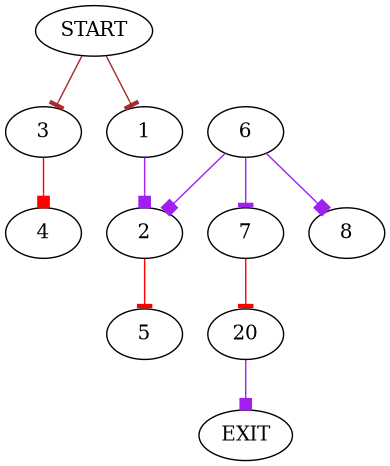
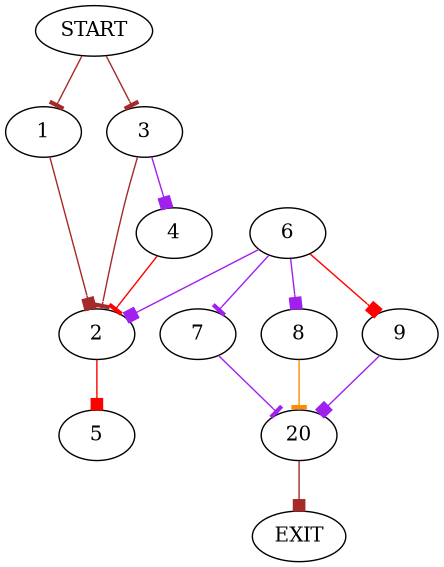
(44, 176) -> (157, 176)
(145, 176) -> (68, 226)
none -> (119, 229)
(145, 280) -> (97, 378)
(246, 280) -> (246, 382)
none -> (138, 281)
none -> (400, 334)
(246, 378) -> (299, 479)
none -> (299, 381)
